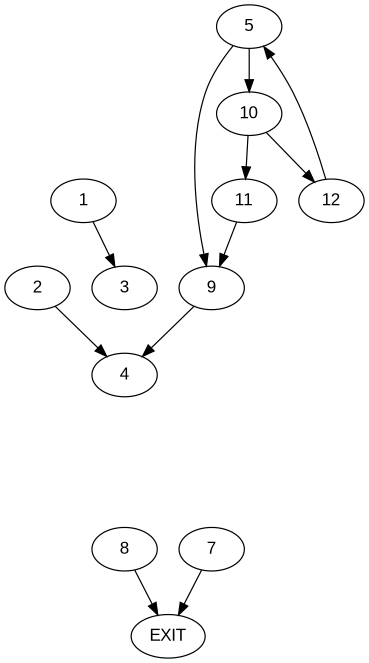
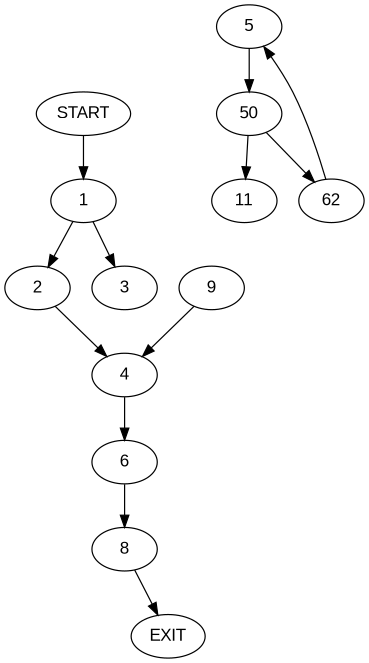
none -> (83, 114)
(249, 114) -> (249, 114)
(196, 146) -> none
(331, 201) -> (331, 201)
(230, 238) -> none
none -> (63, 239)
none -> (125, 462)
(212, 549) -> none
